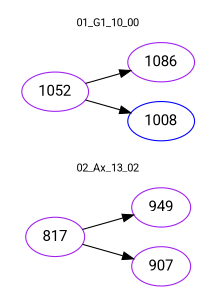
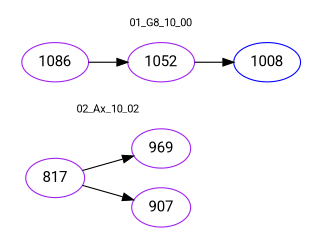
(108, 23) -> (161, 23)
(103, 79) -> (103, 62)
(108, 169) -> (108, 110)
(161, 207) -> (161, 148)
